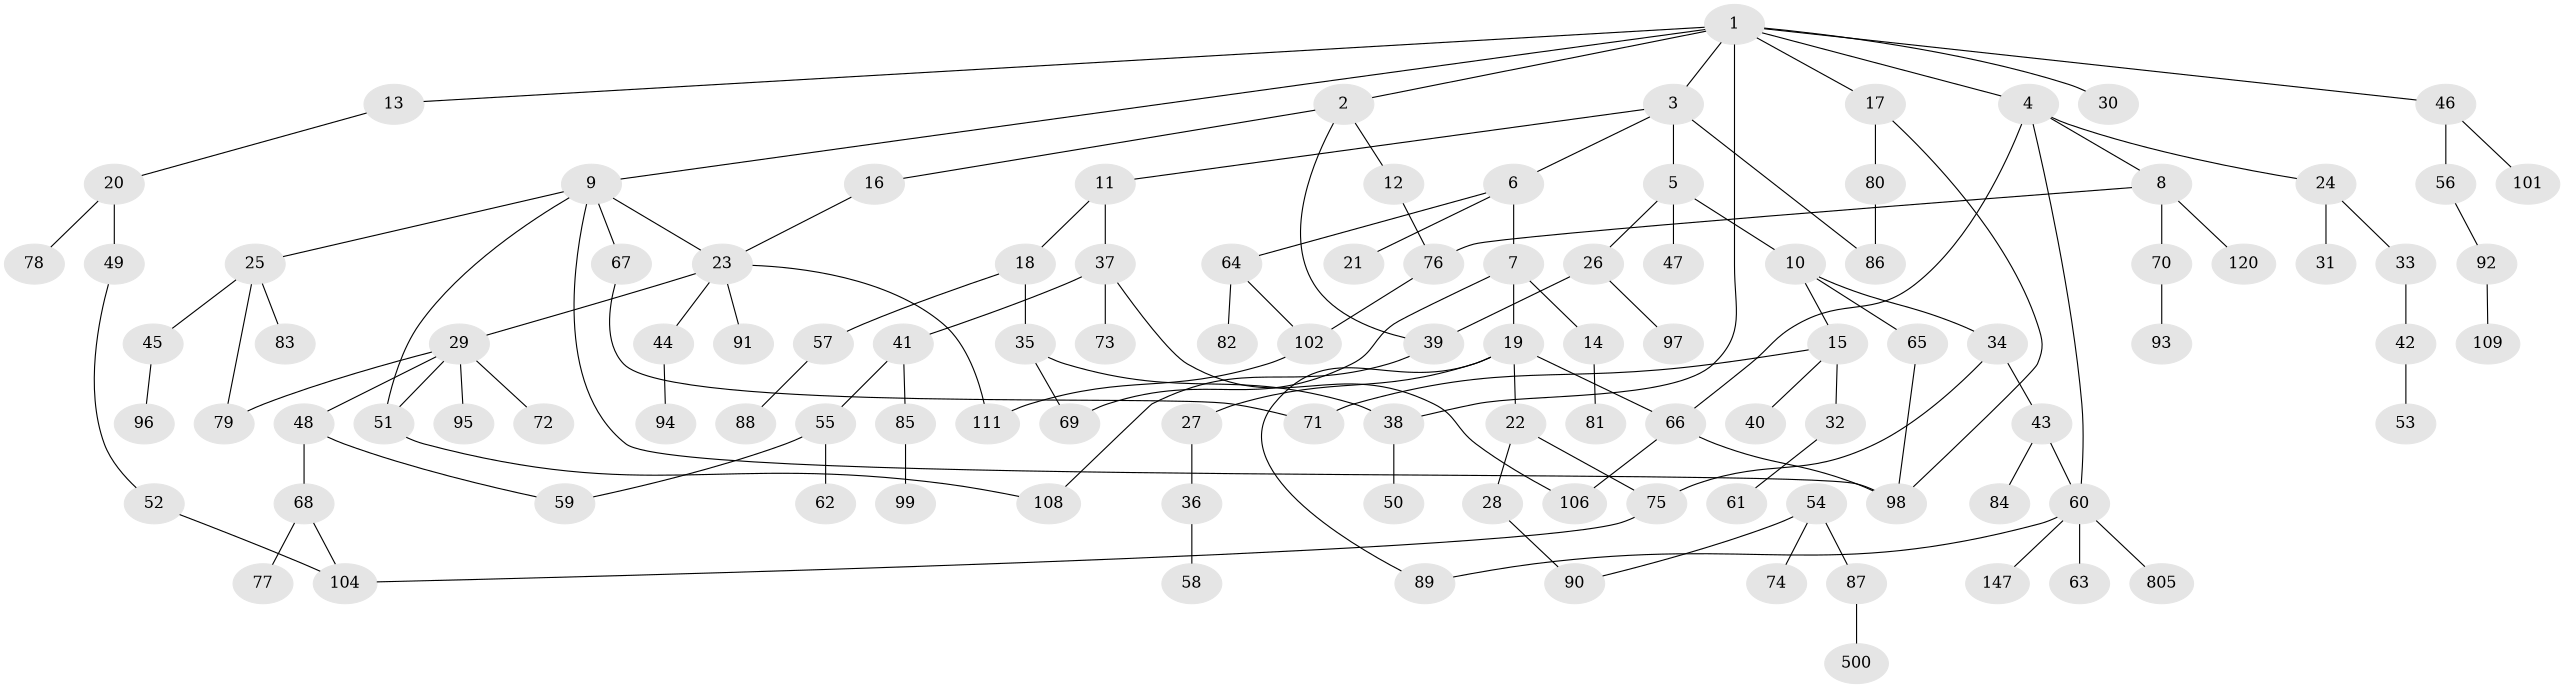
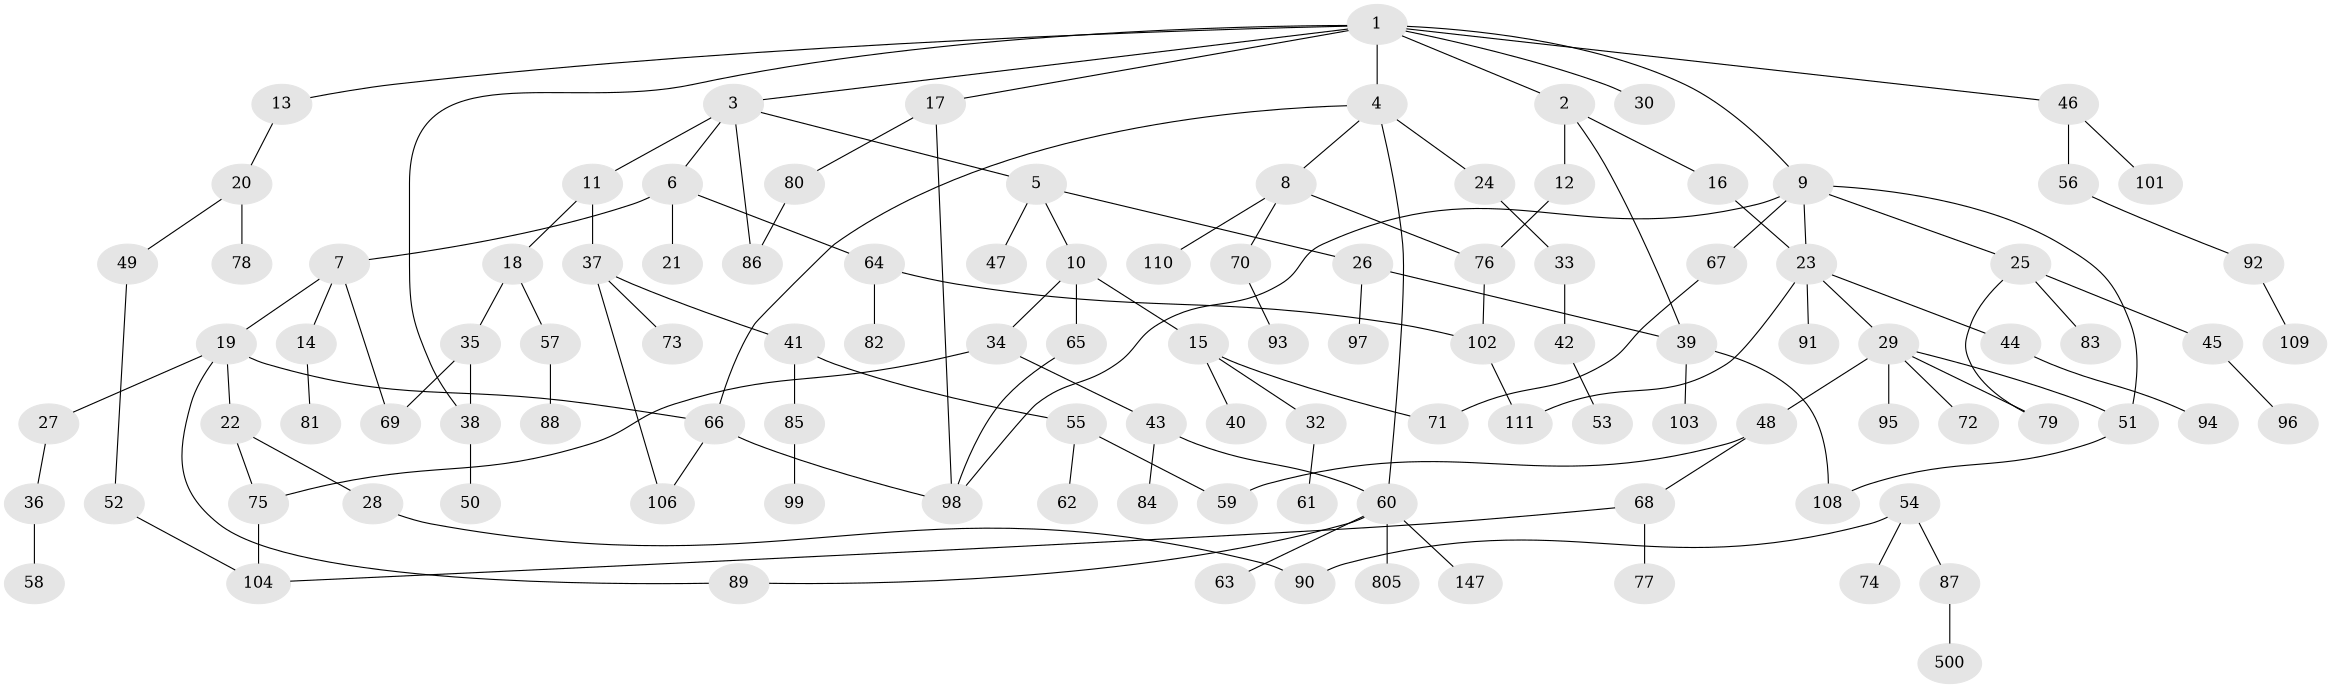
(2244, 264) -> (1159, 264)
(2326, 264) -> none
none -> (1685, 424)
